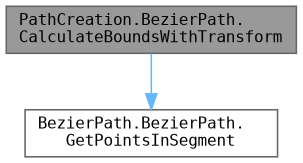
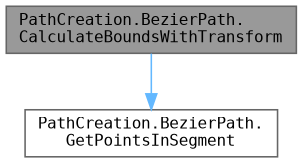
(151, 133) -> (151, 133)
